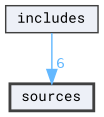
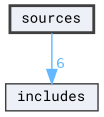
(52, 51) -> (52, 51)
